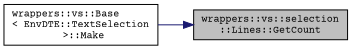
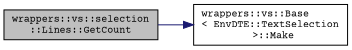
(171, 25) -> (171, 25)
